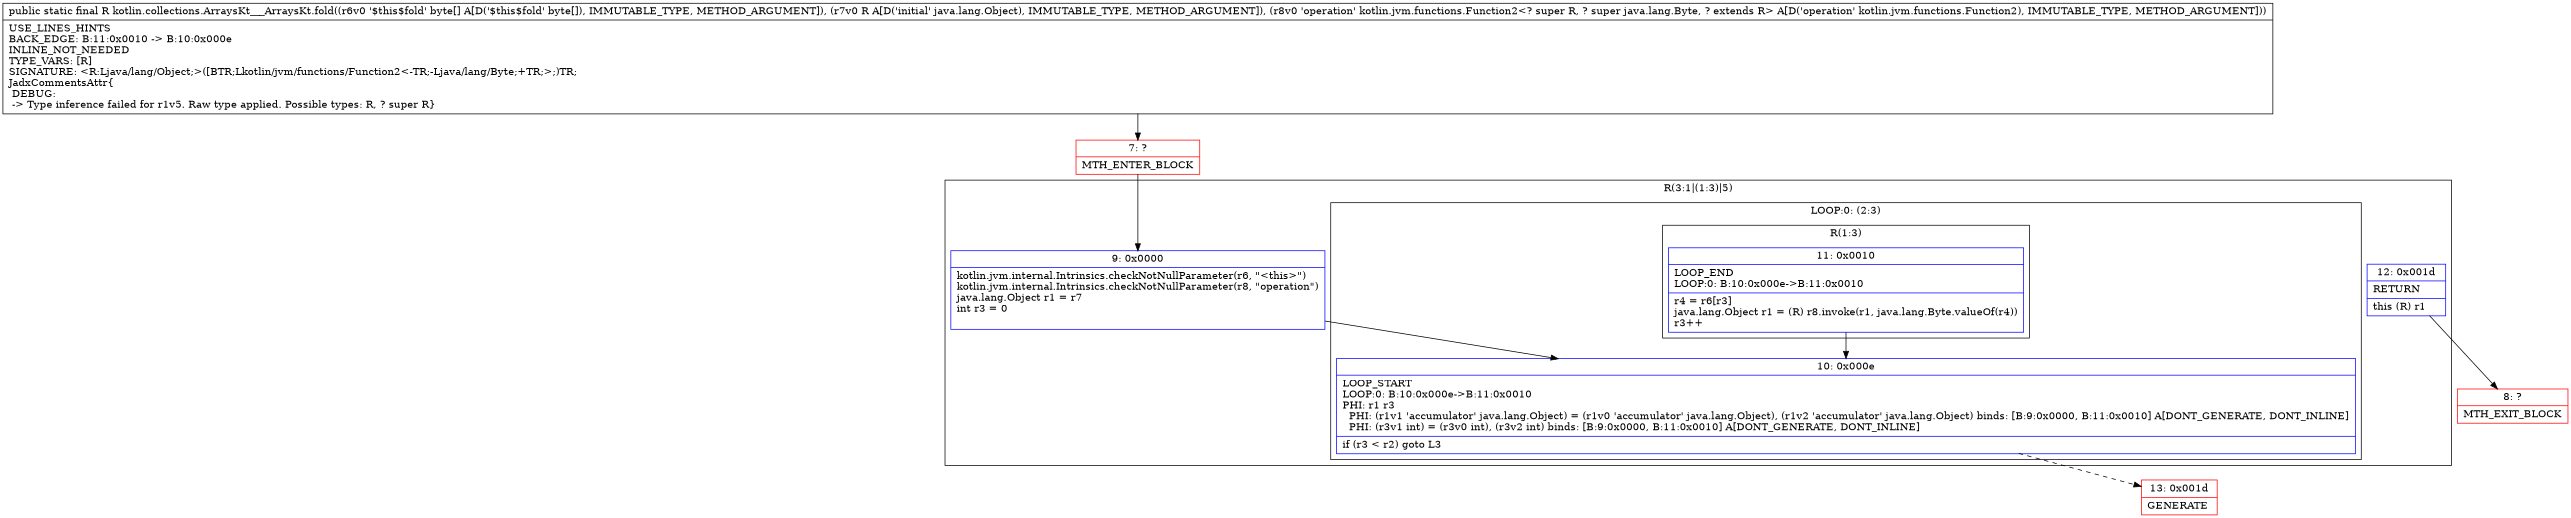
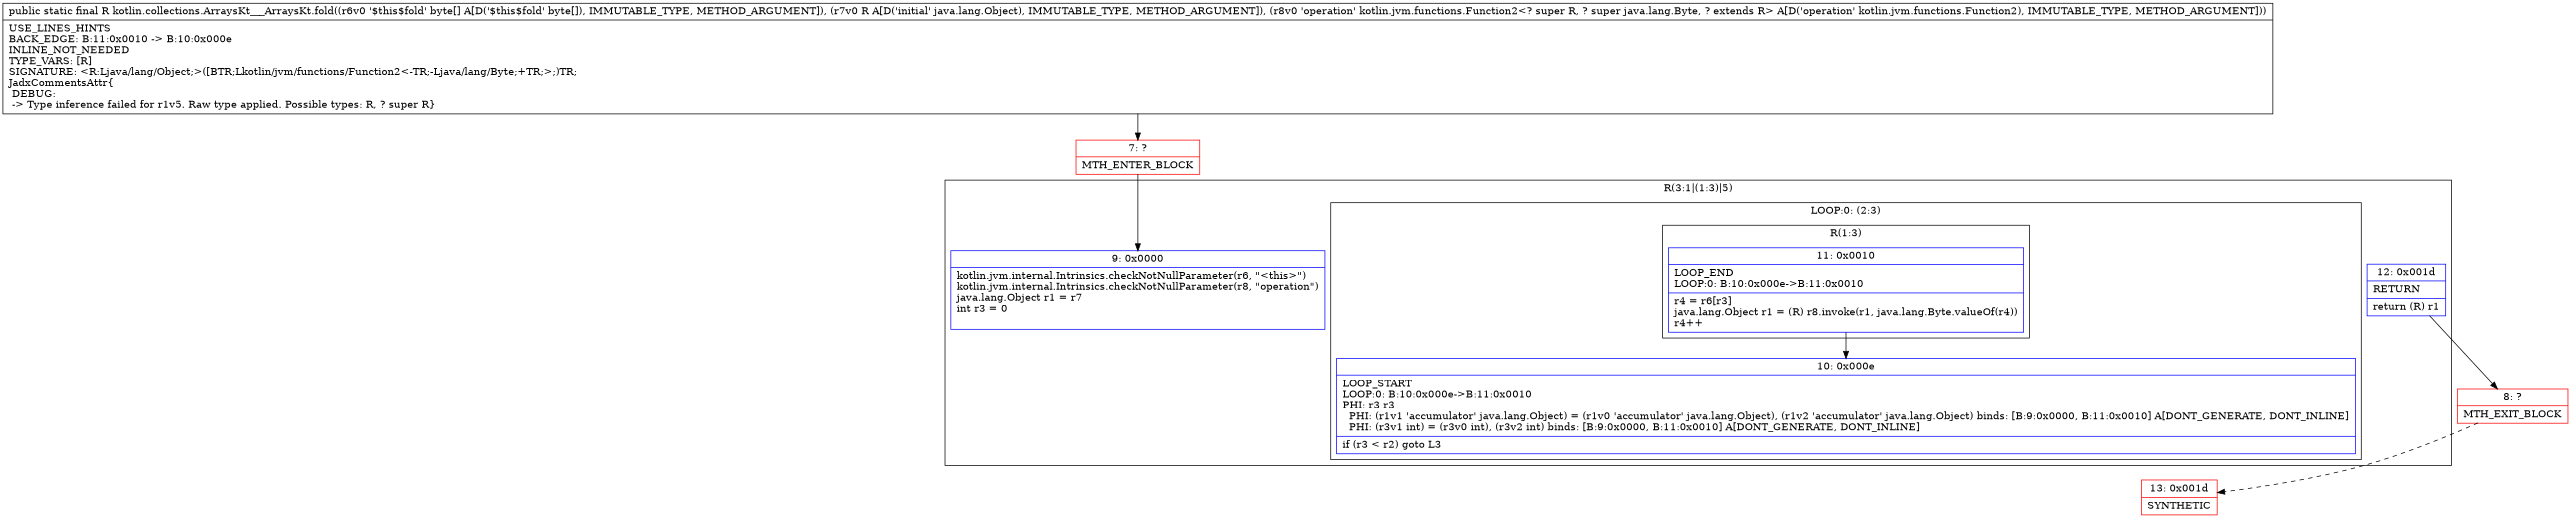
(2399, 307) -> (2406, 307)
(1689, 323) -> (1689, 323)
(1438, 339) -> none
(1370, 405) -> (1370, 405)
(2082, 471) -> (2341, 471)
(2178, 506) -> (2179, 506)
